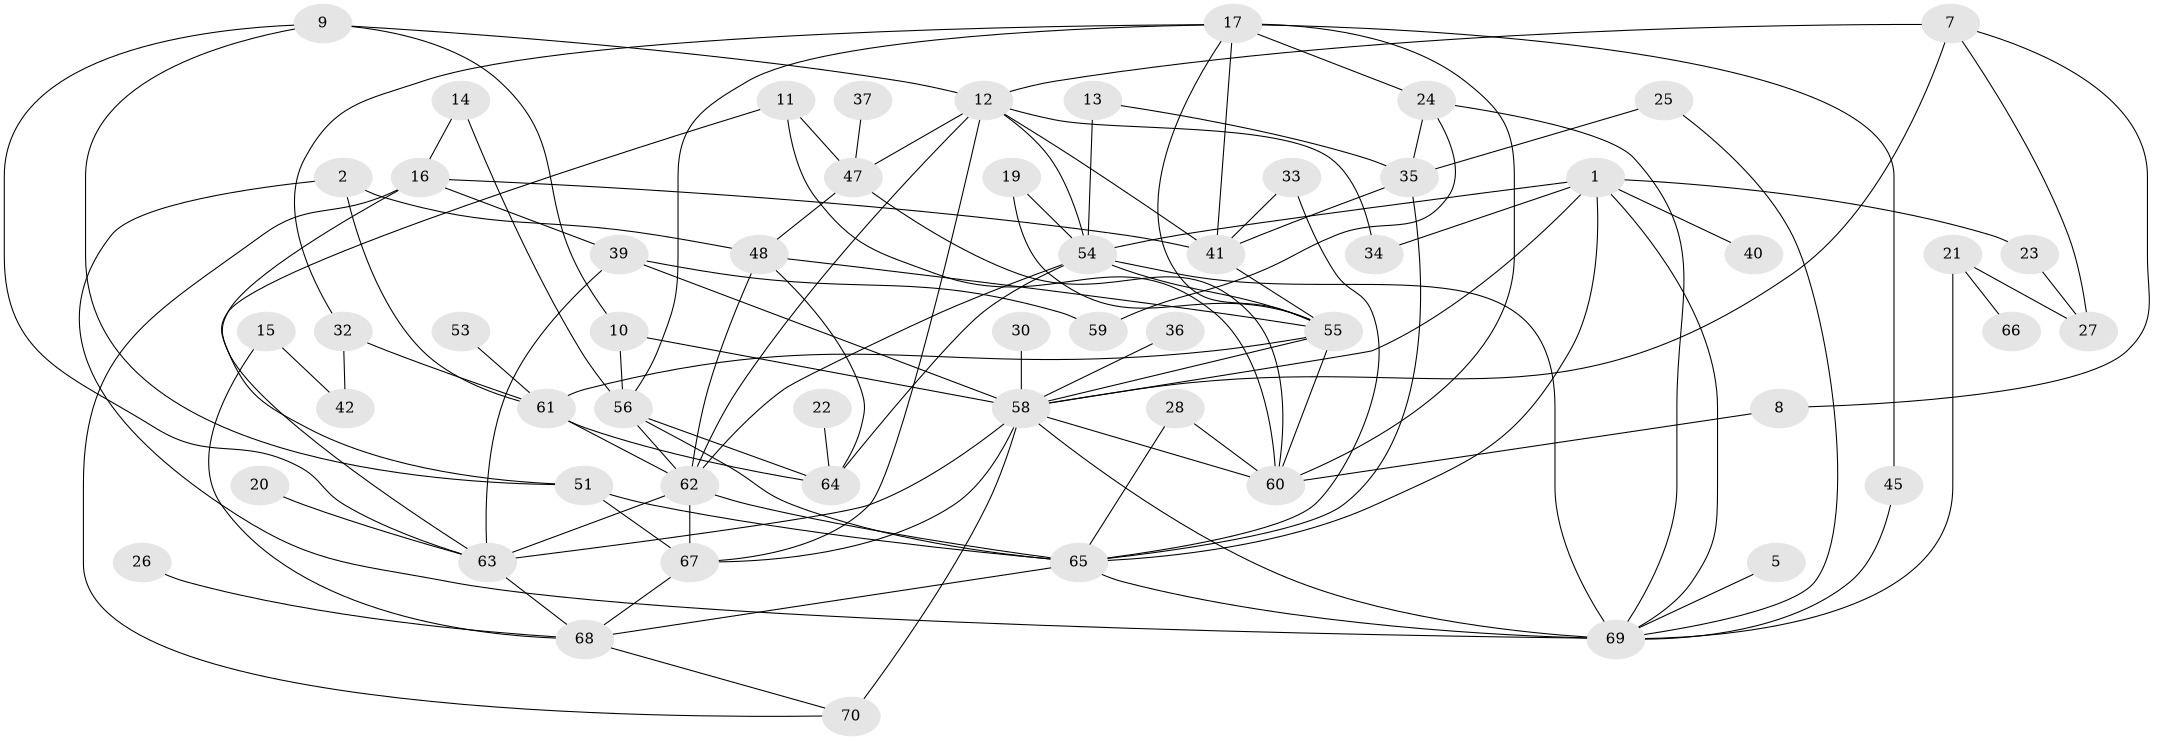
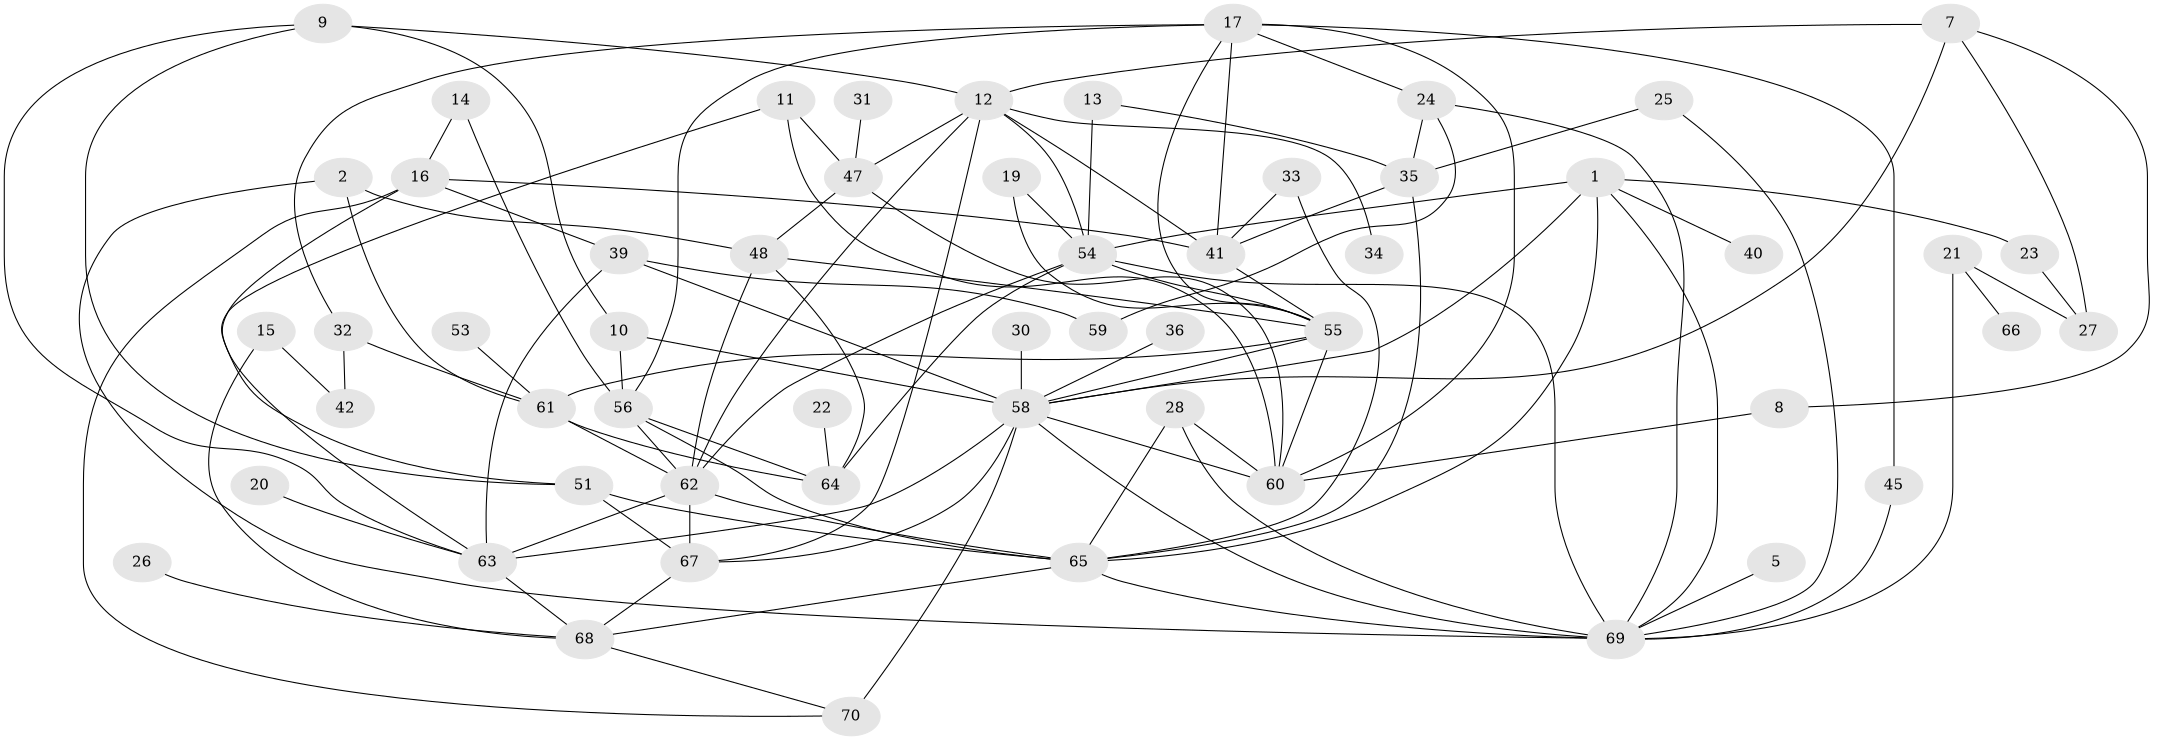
(863, 101) -> (863, 101)
(1485, 216) -> none
none -> (1360, 573)
